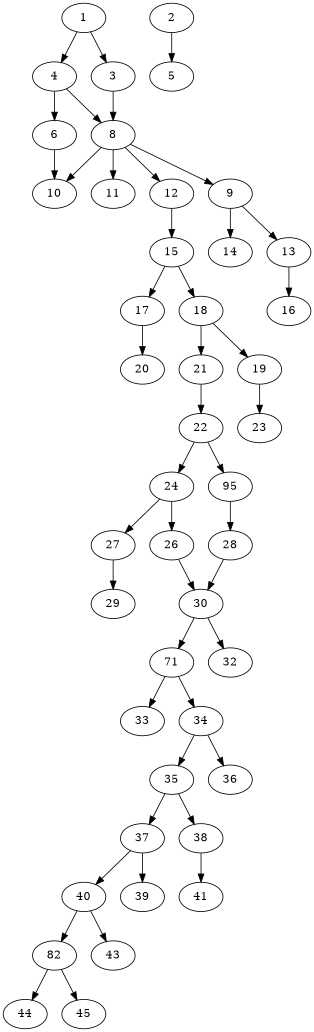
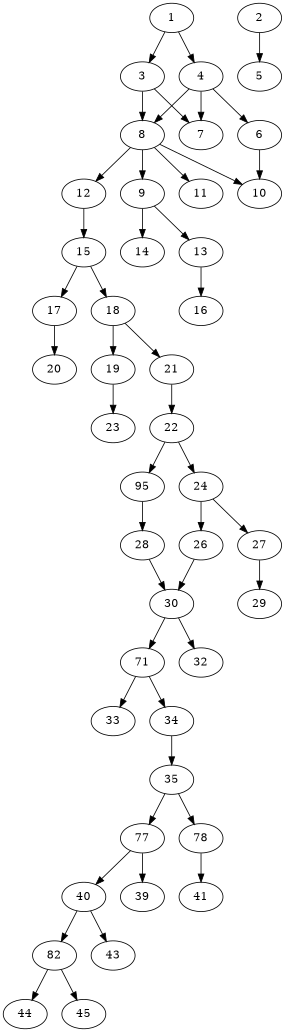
none -> (201, 135)
(230, 780) -> none
(142, 838) -> (142, 838)
(201, 838) -> (201, 838)
